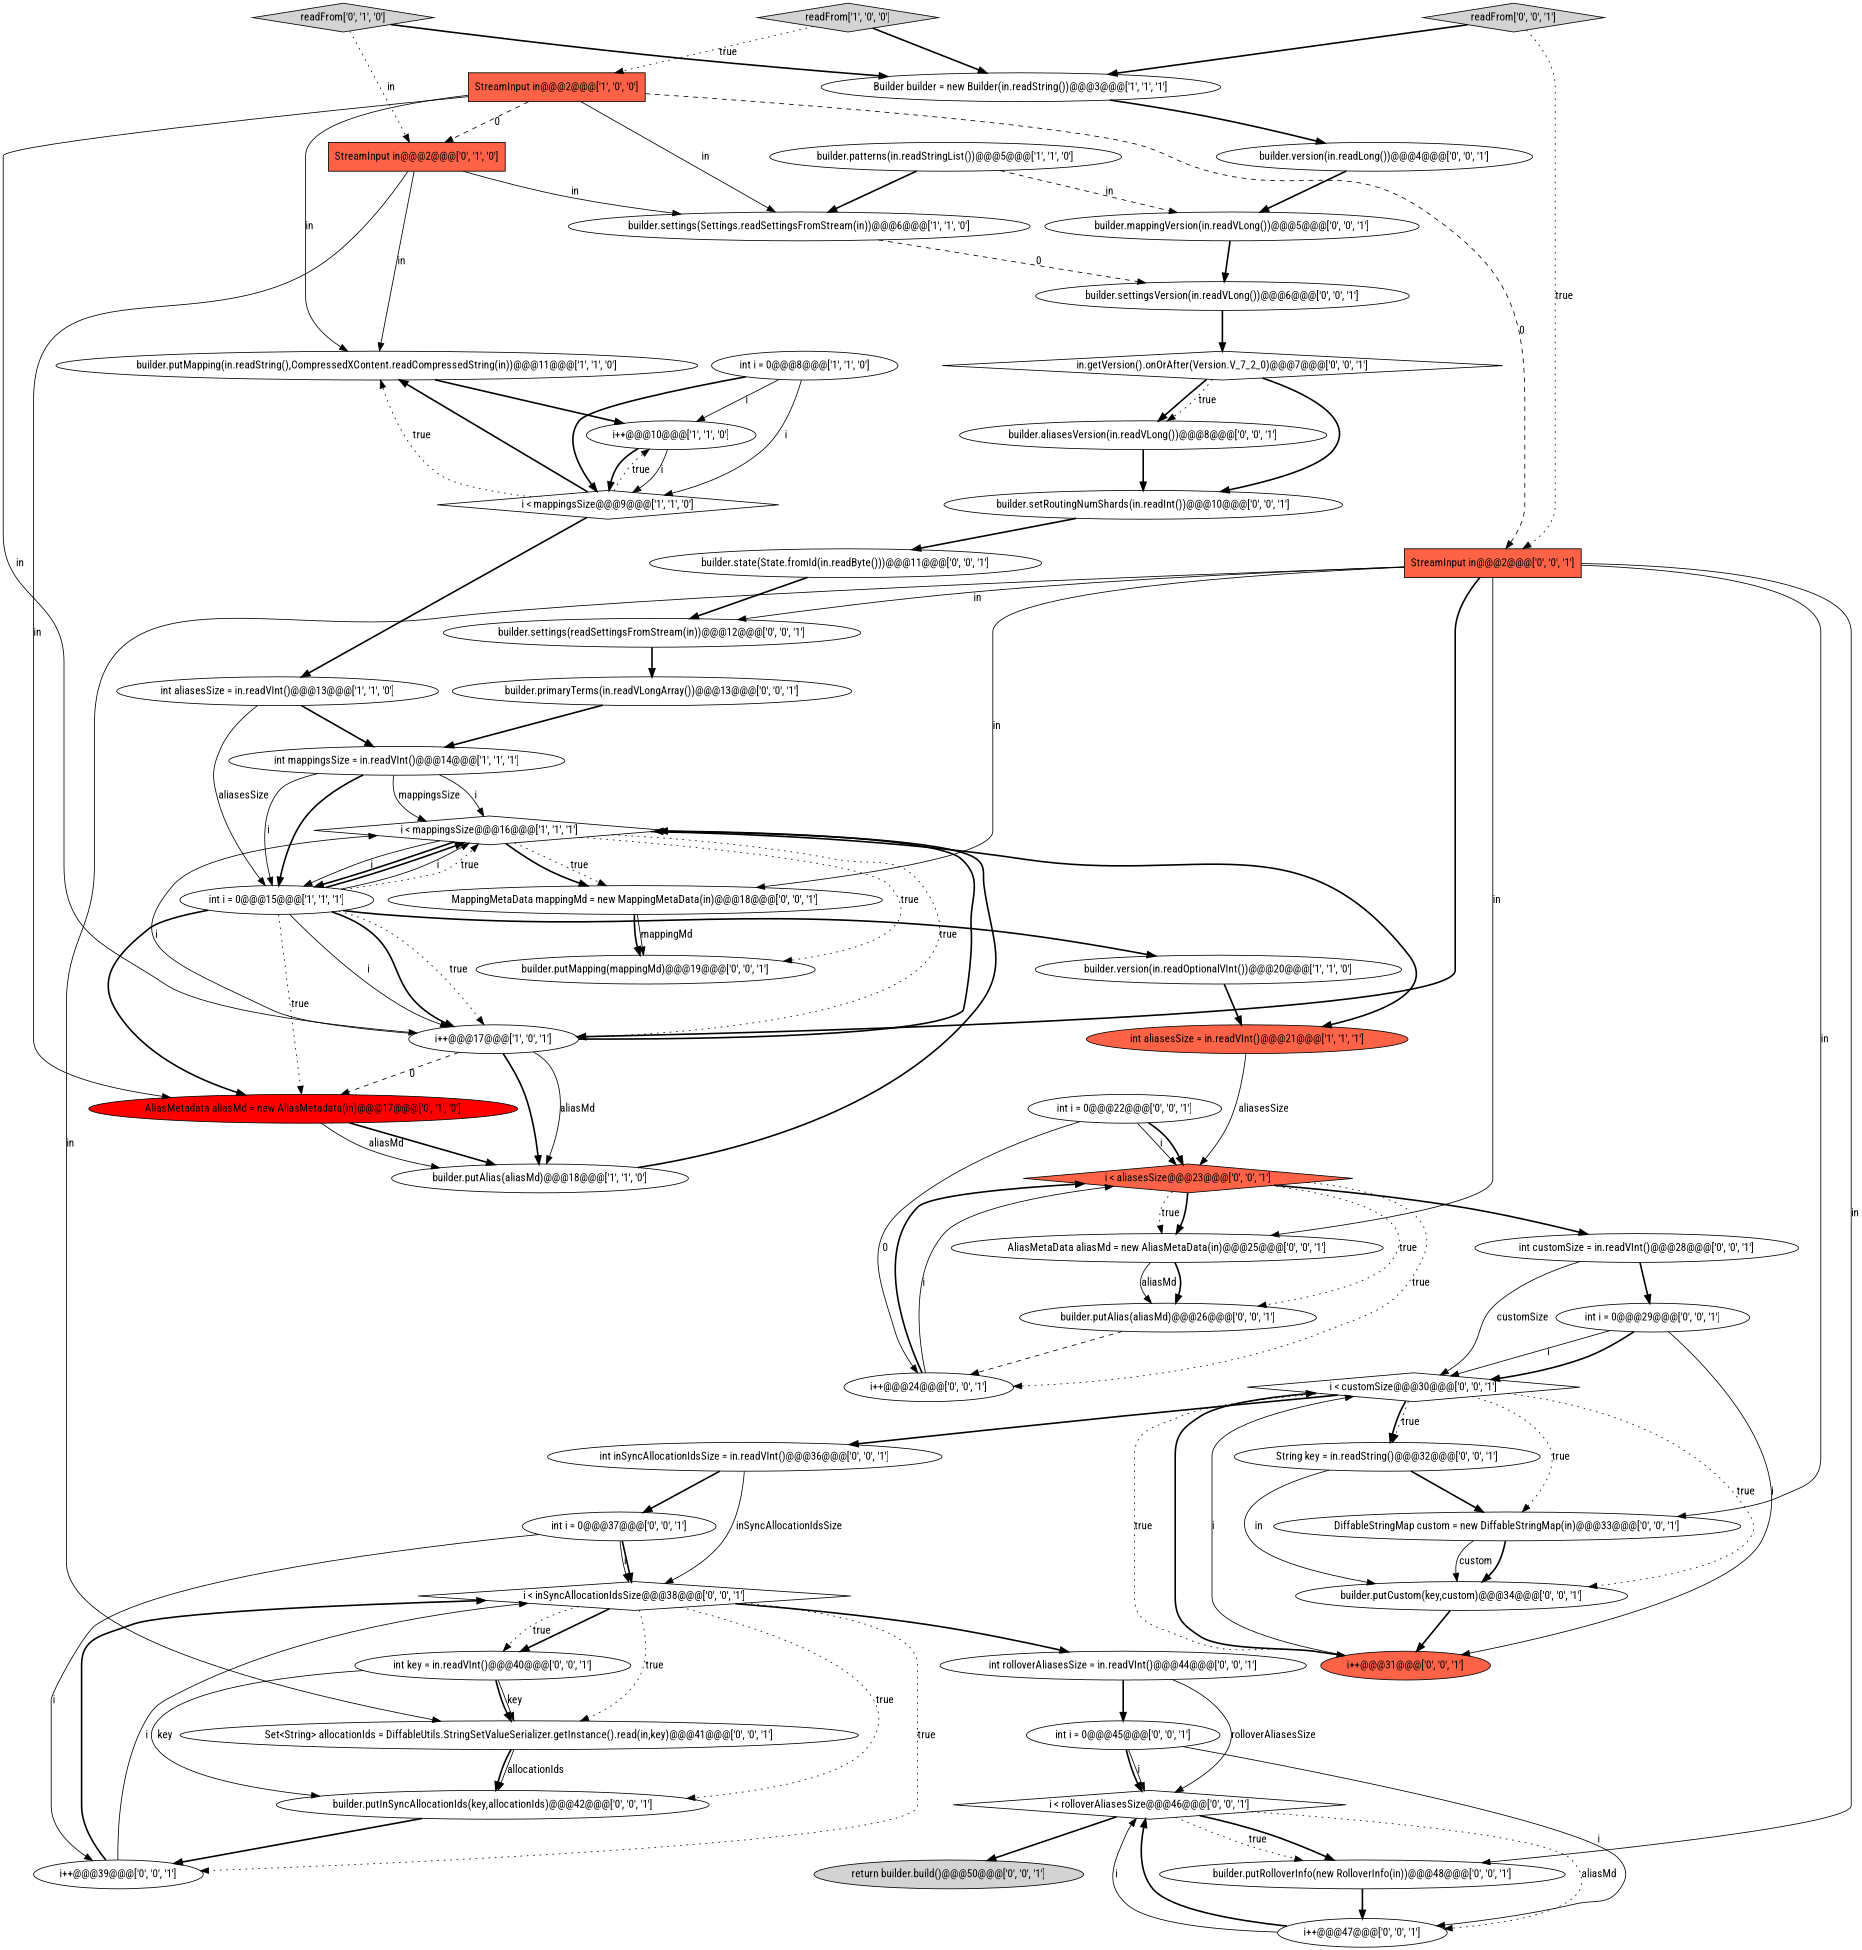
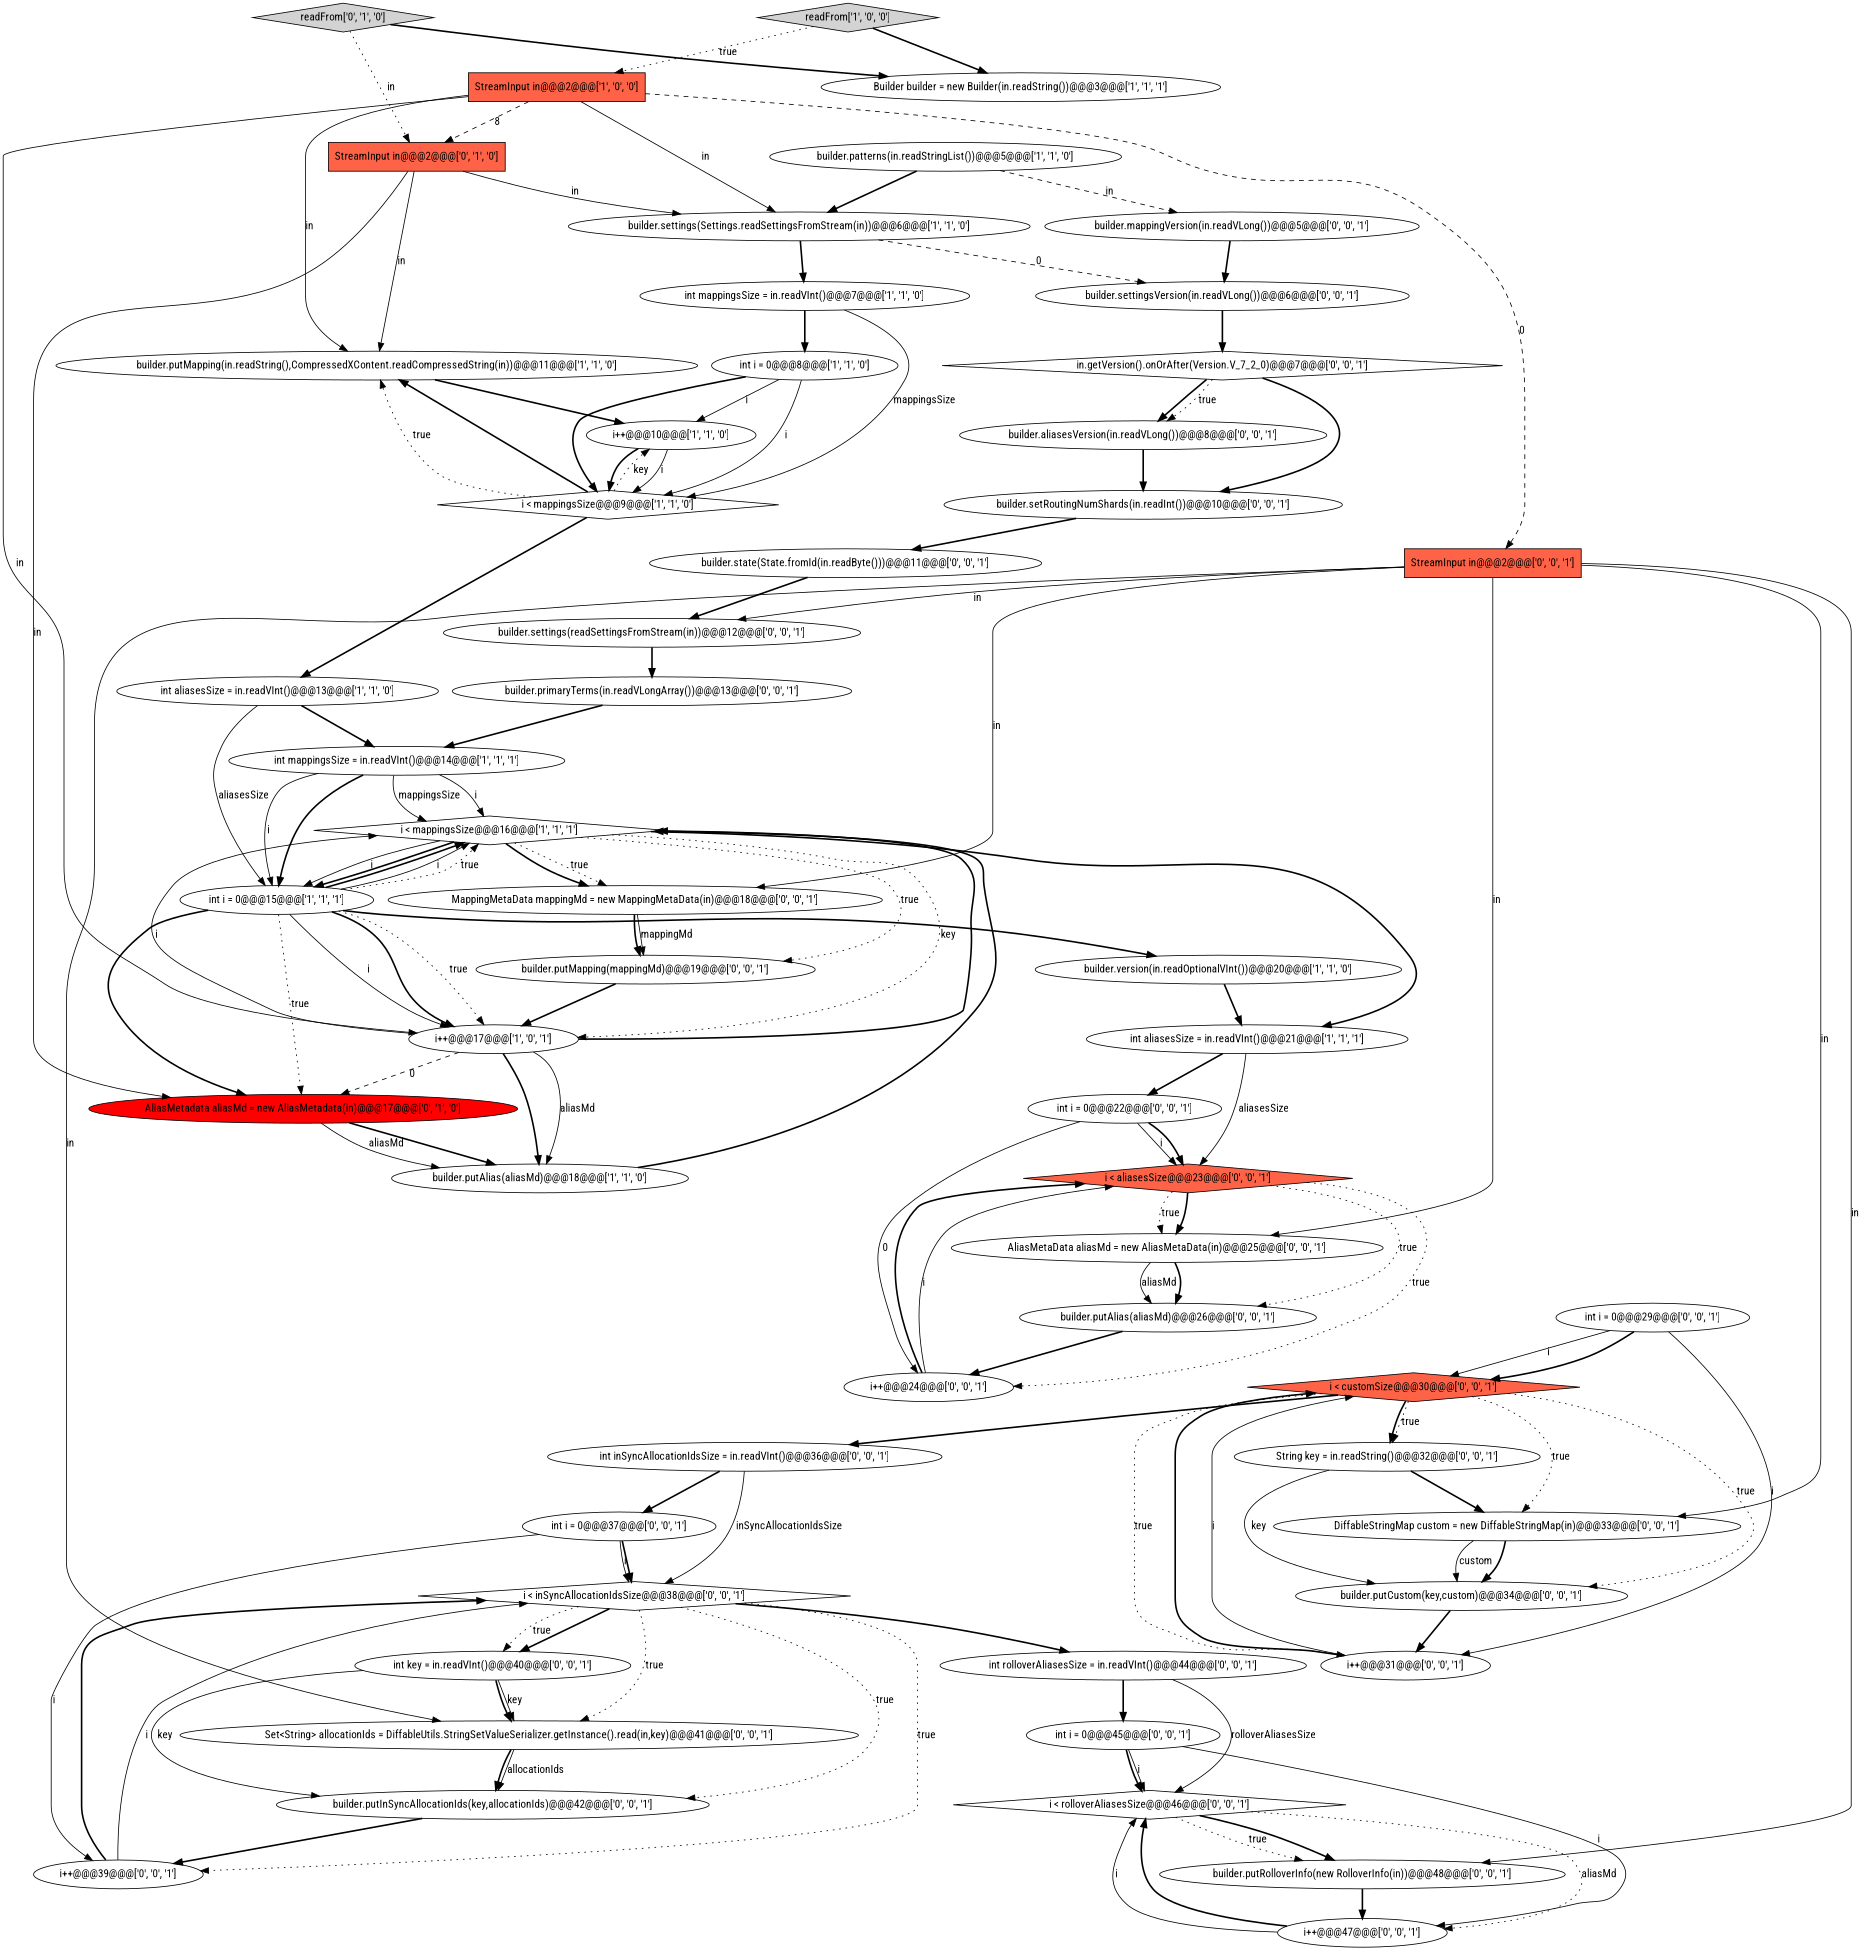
(1514, 18) -> none
(497, 122) -> (497, 122)
(1374, 157) -> none
none -> (805, 296)
(641, 470) -> (641, 470)
(948, 935) -> (948, 935)
(1222, 1010) -> (573, 1003)
(1247, 1039) -> (1247, 1039)
none -> (1189, 1072)
(1637, 1248) -> none
(1051, 1352) -> (1051, 1352)
(1414, 1387) -> (1414, 1387)
(1259, 1526) -> (1259, 1526)
(1406, 1666) -> (1406, 1666)
(949, 1874) -> none
